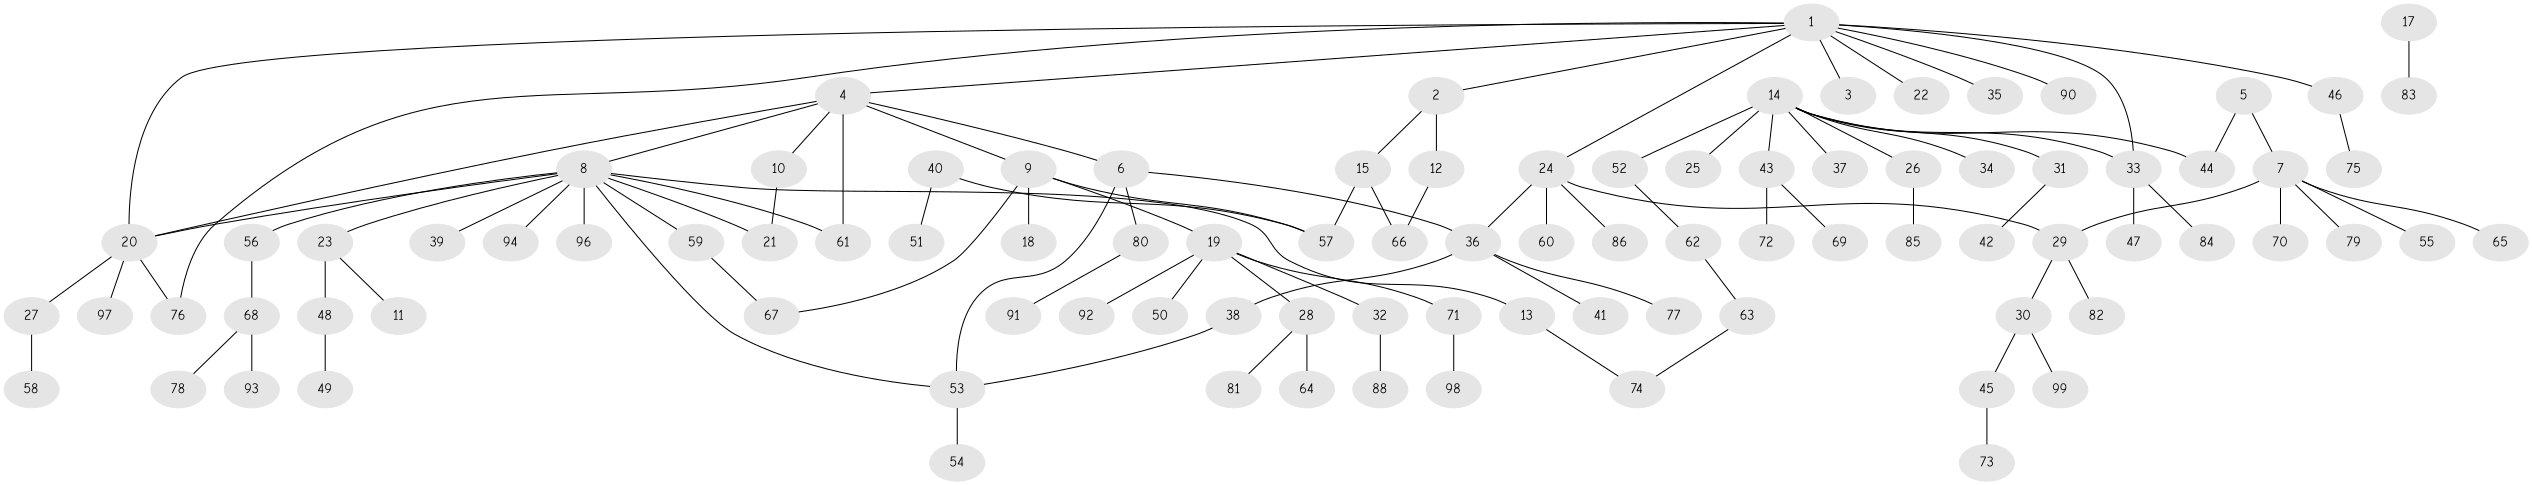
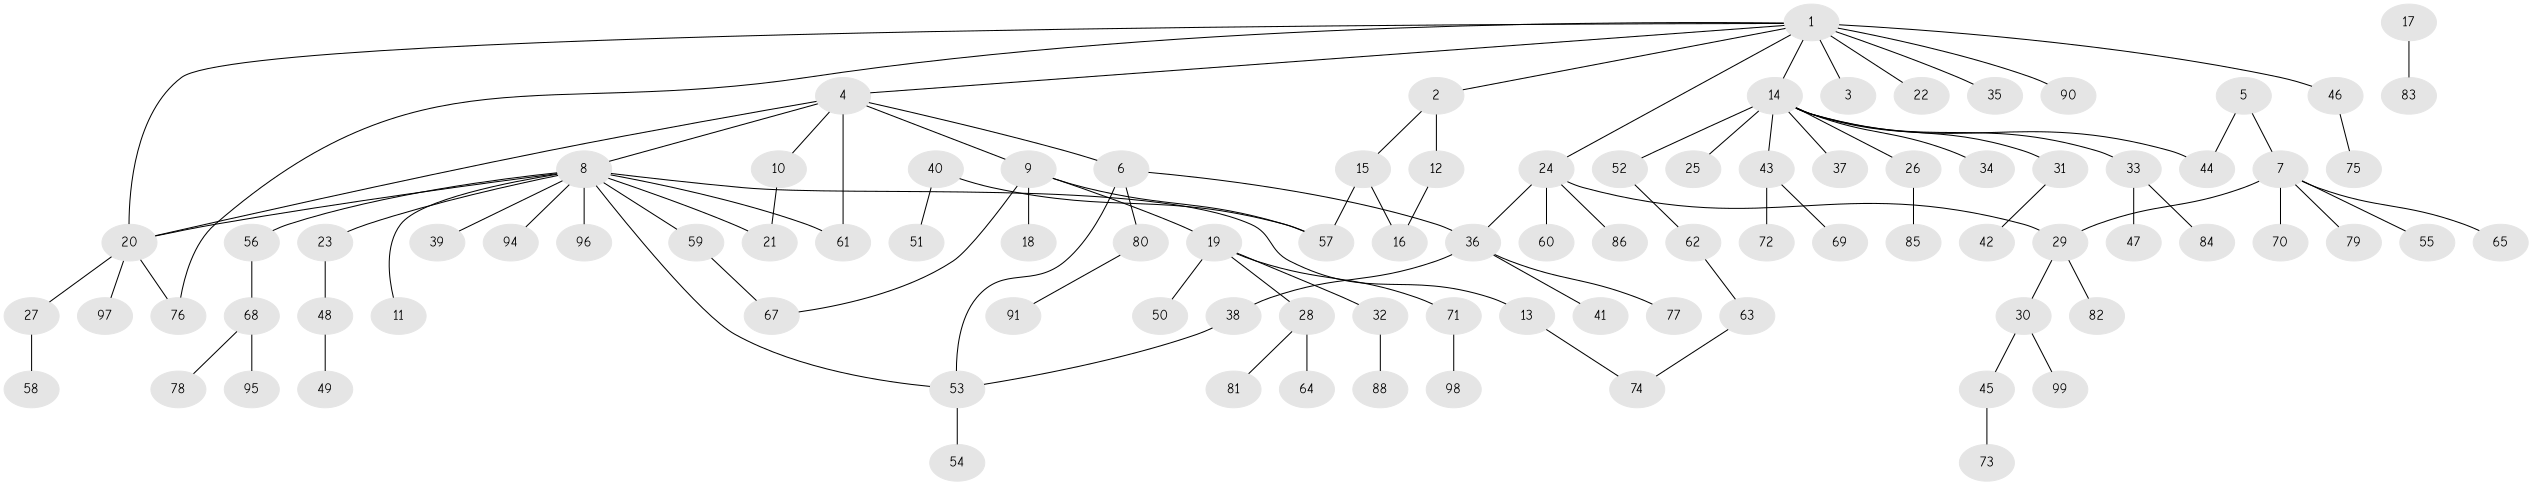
(2015, 46) -> (1793, 59)
(1400, 243) -> (1400, 243)
(362, 279) -> (407, 218)
(1087, 316) -> none
(252, 389) -> (252, 389)
